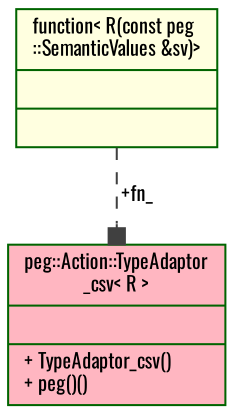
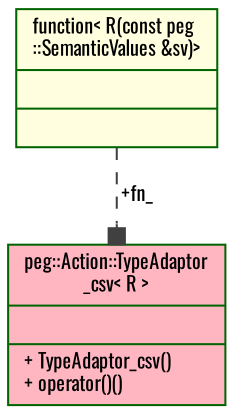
(56, 385) -> (74, 385)
